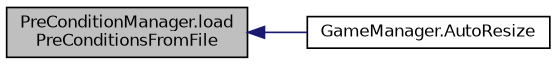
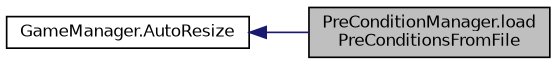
(286, 32) -> (288, 32)
